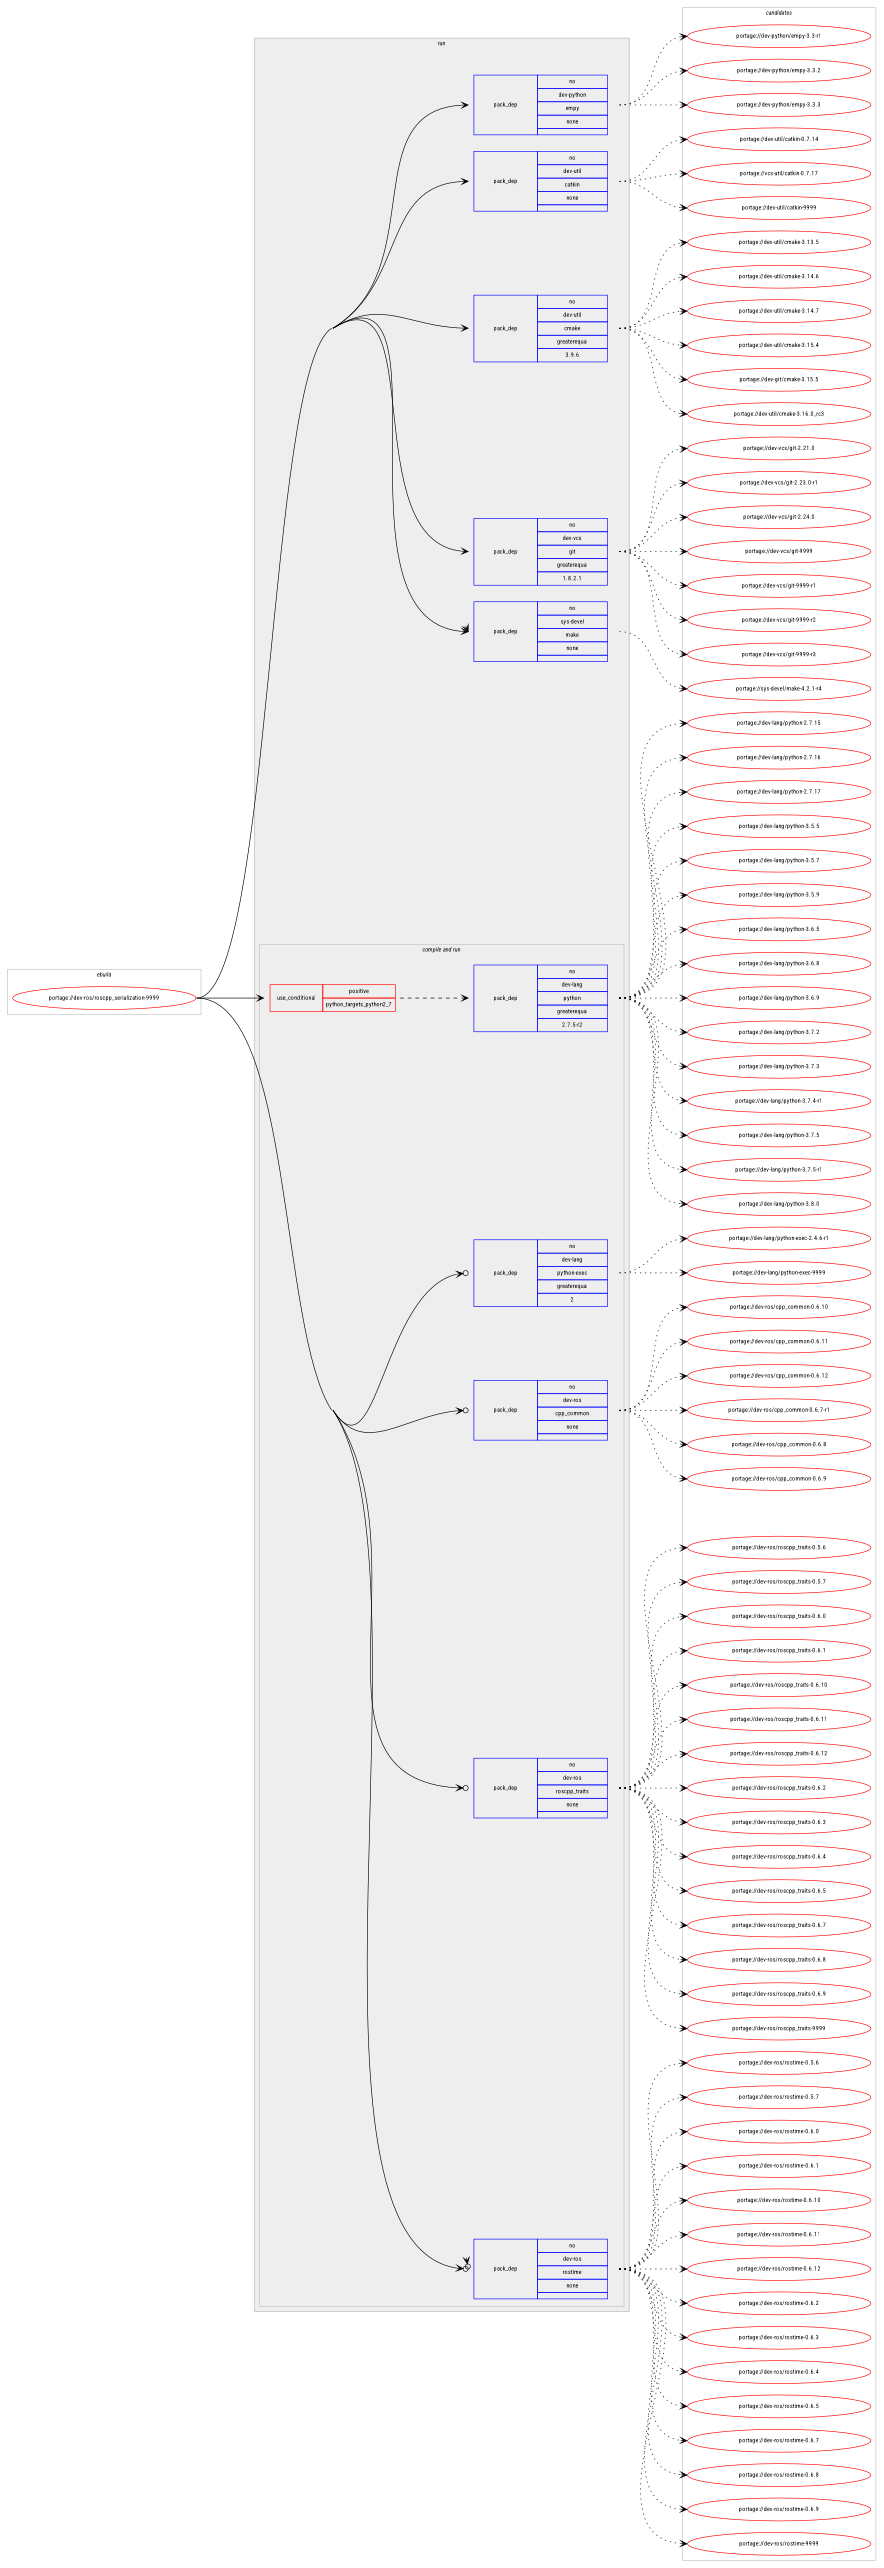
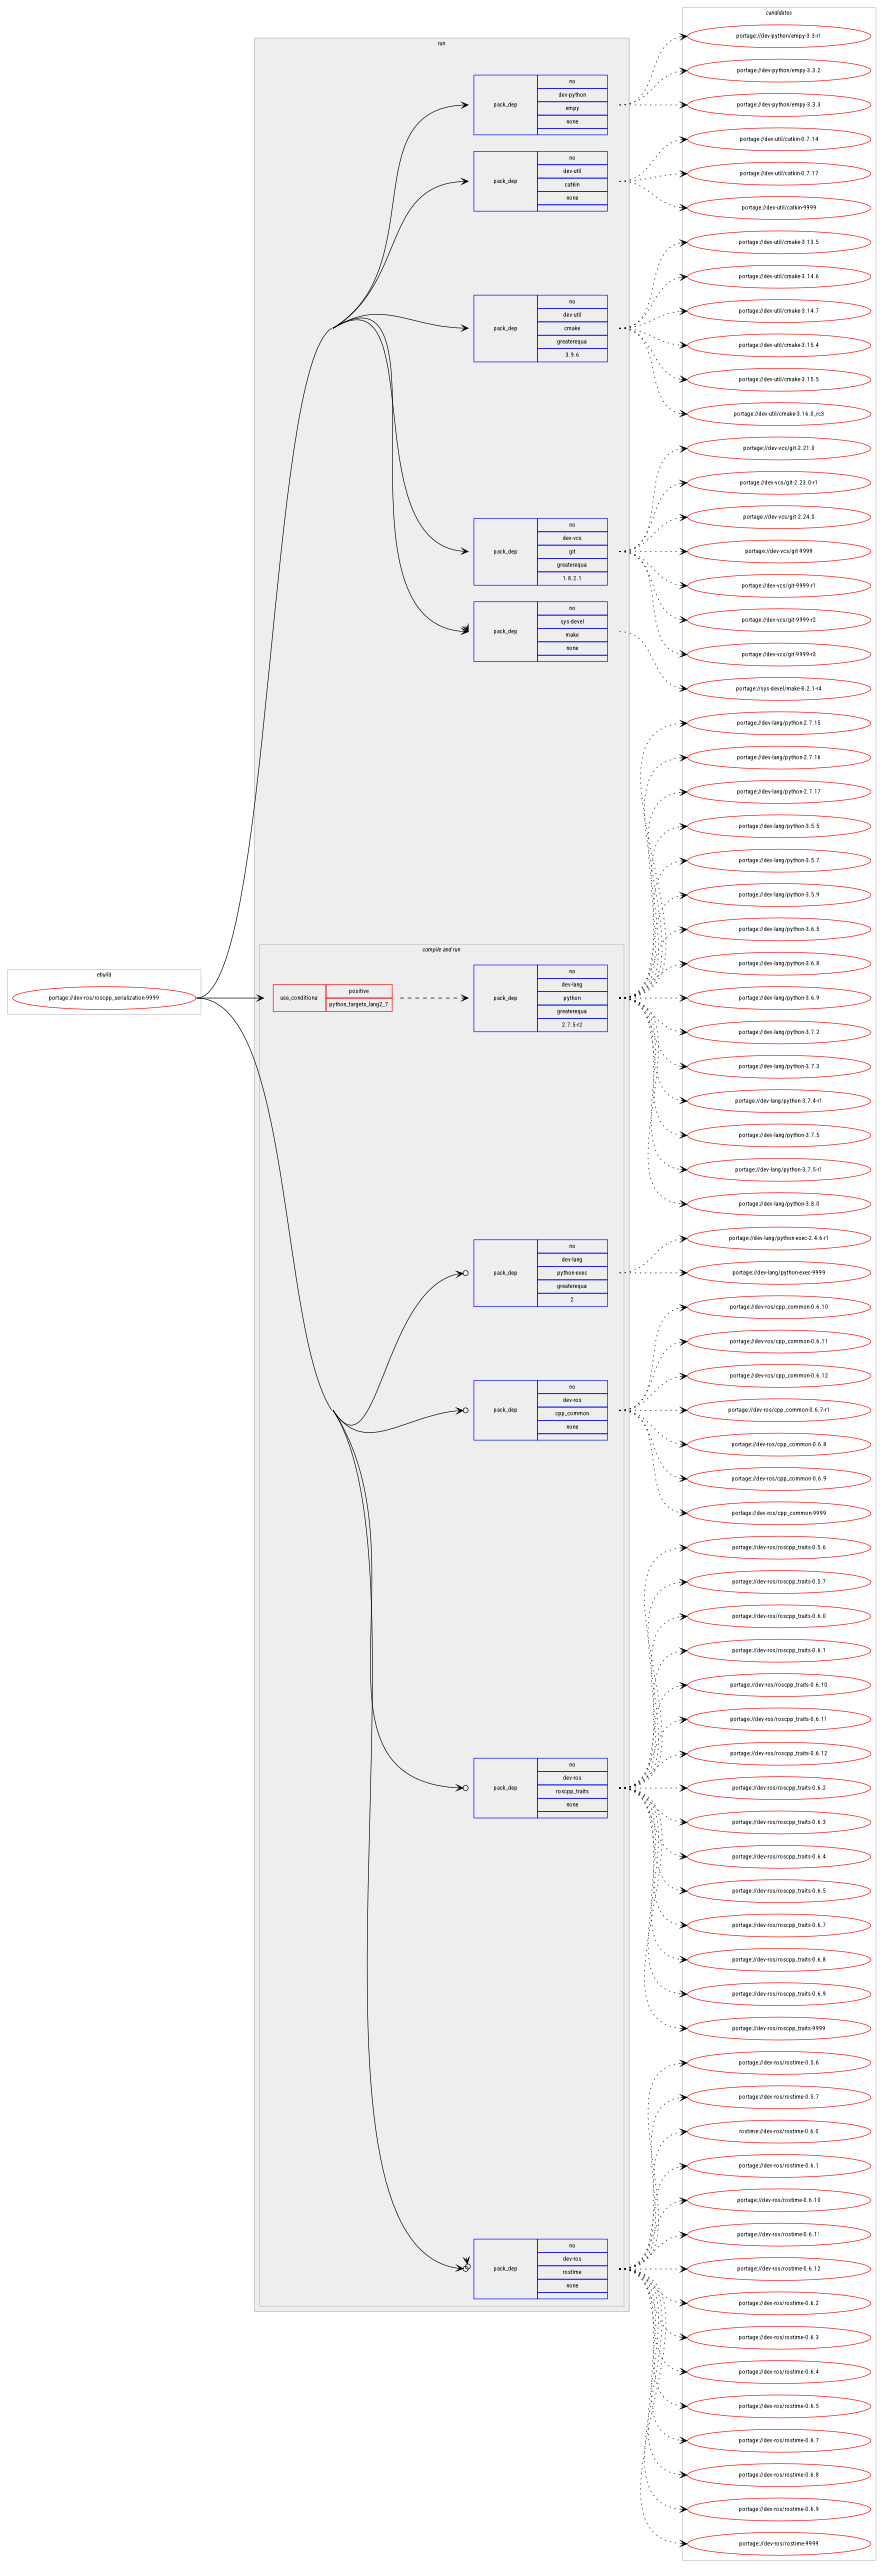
(779, 174) -> (779, 174)
(779, 380) -> (779, 380)
(779, 689) -> (779, 689)
(359, 1004) -> (359, 1004)
none -> (779, 1513)
(779, 2132) -> (779, 2132)
